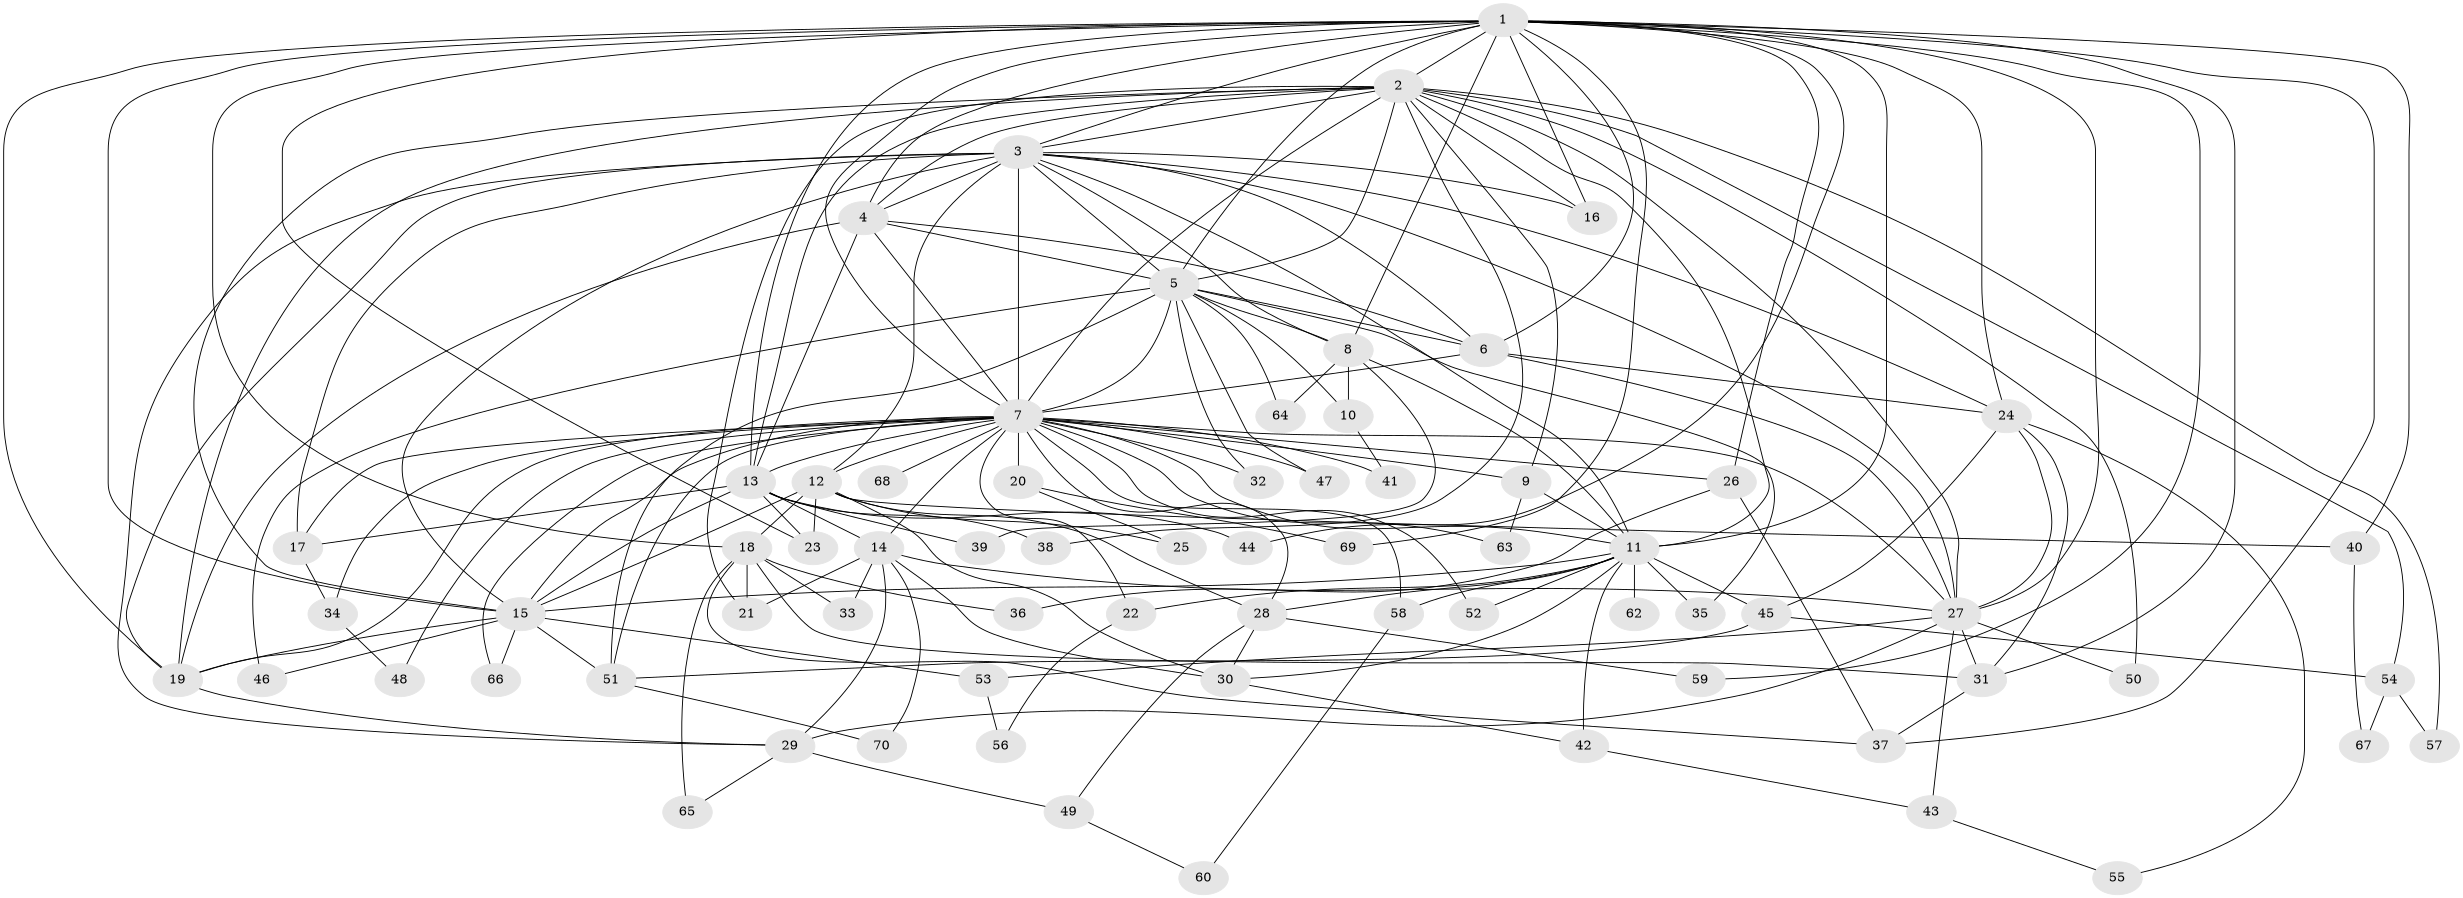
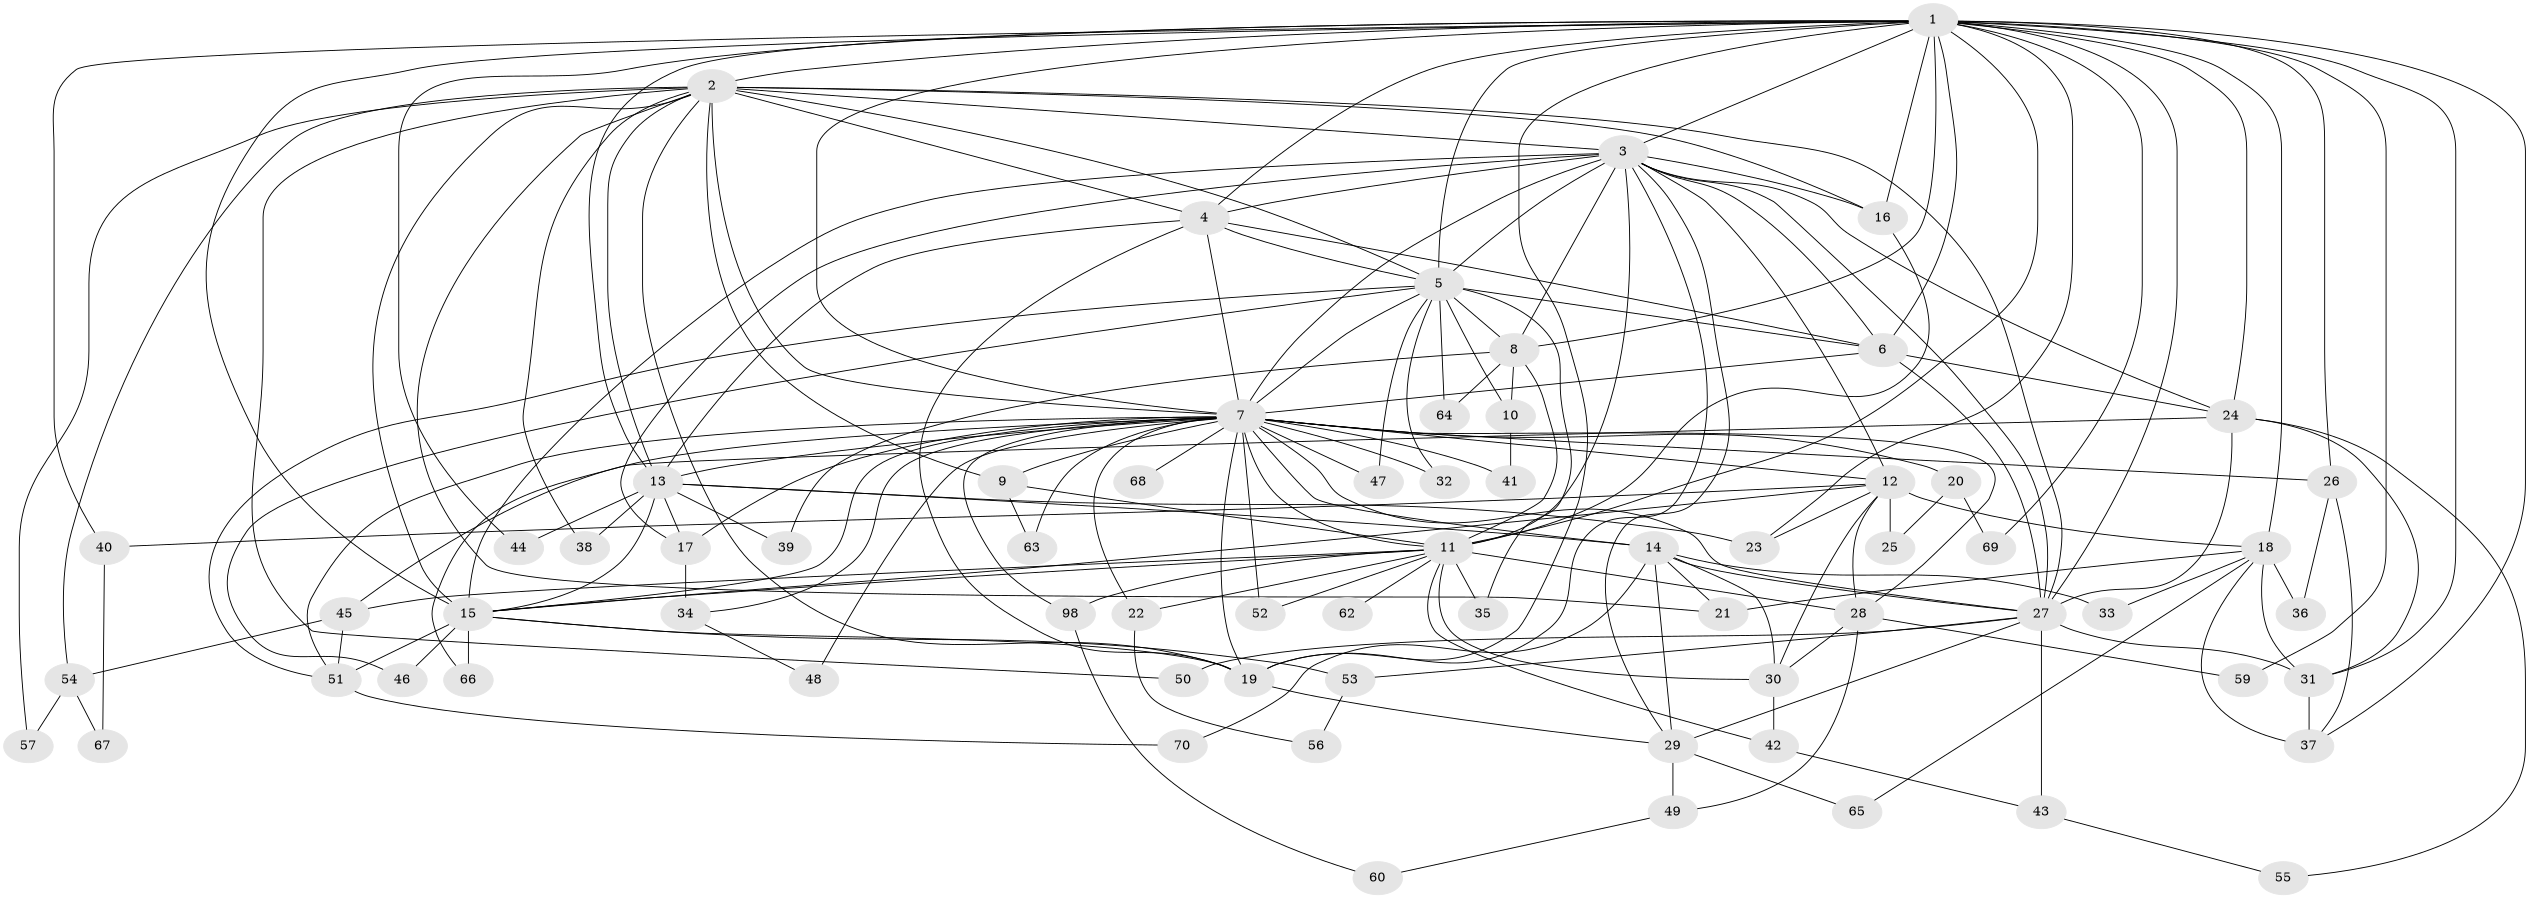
(1689, 273) -> (1747, 392)
(1399, 614) -> (1071, 614)
